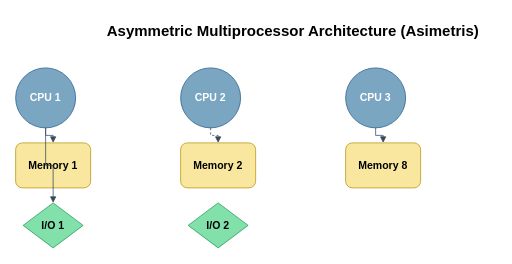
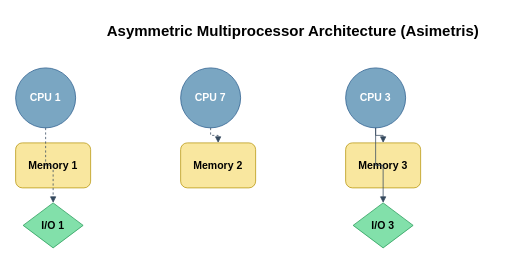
(210, 98) -> (210, 98)
(51, 135) -> none
(45, 150) -> (45, 150)
none -> (375, 153)
(383, 165) -> (383, 165)
(218, 225) -> none
none -> (383, 225)
